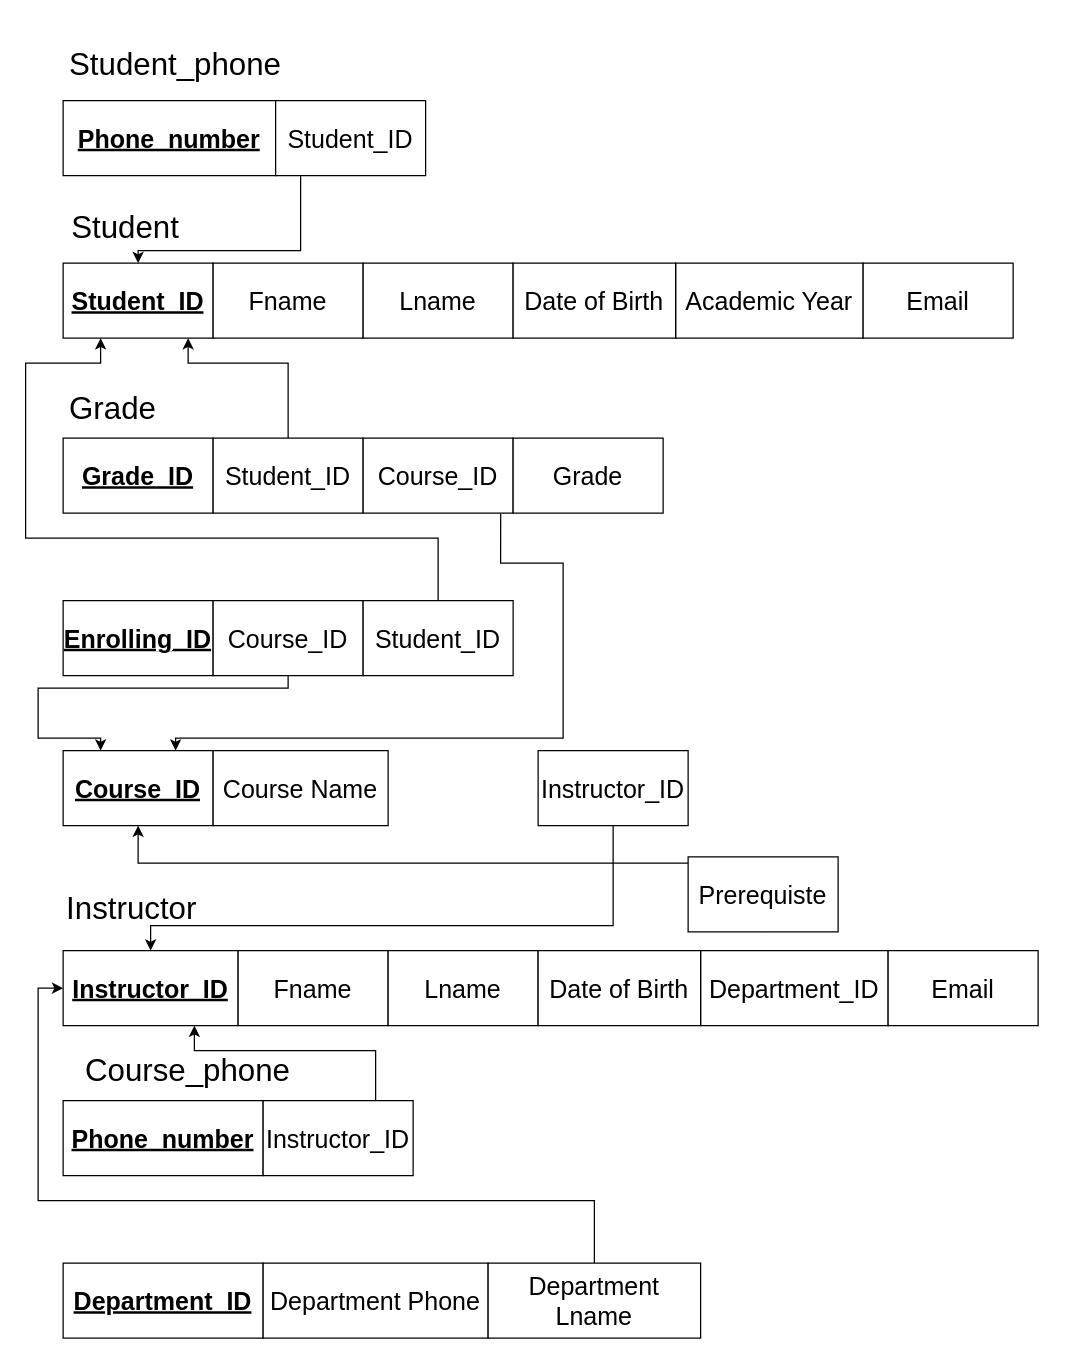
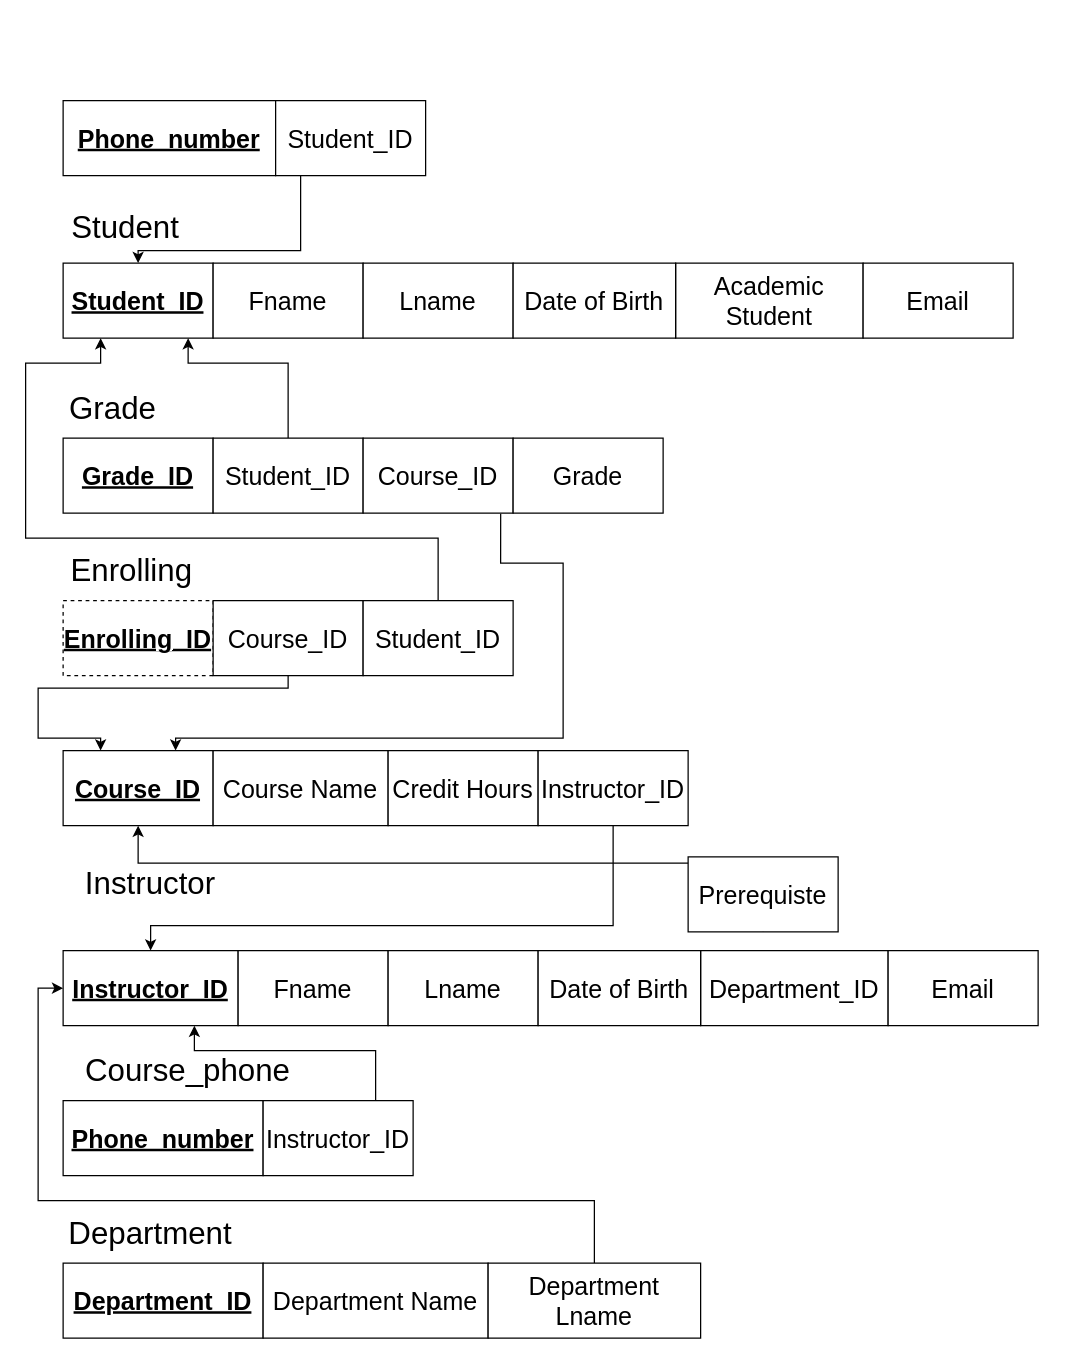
(176, 63) -> none
(769, 301) -> (769, 301)
none -> (132, 569)
(138, 638) -> (138, 638)
none -> (463, 788)
(132, 907) -> (151, 882)
none -> (151, 1232)
(376, 1301) -> (376, 1301)
